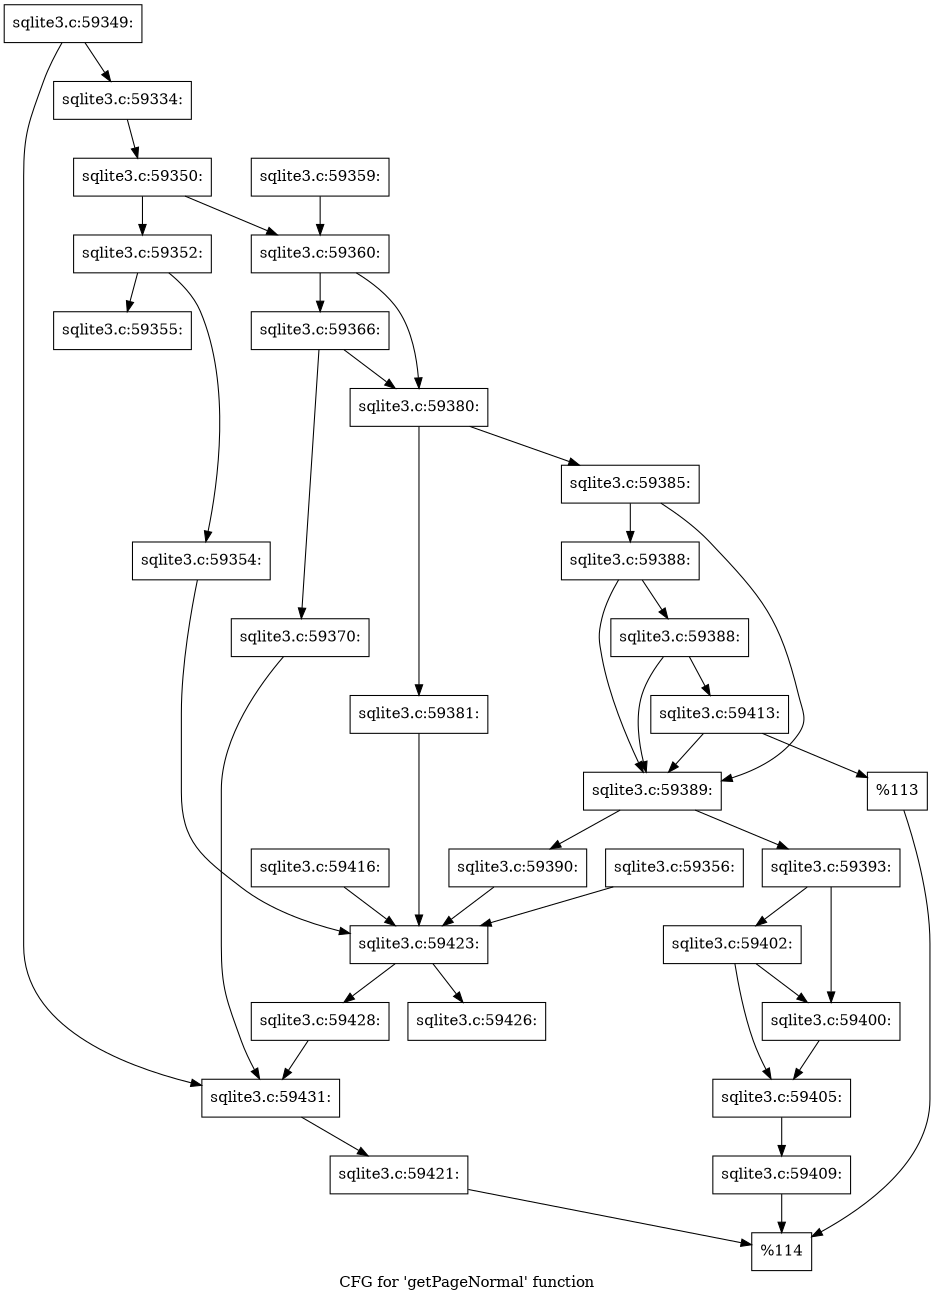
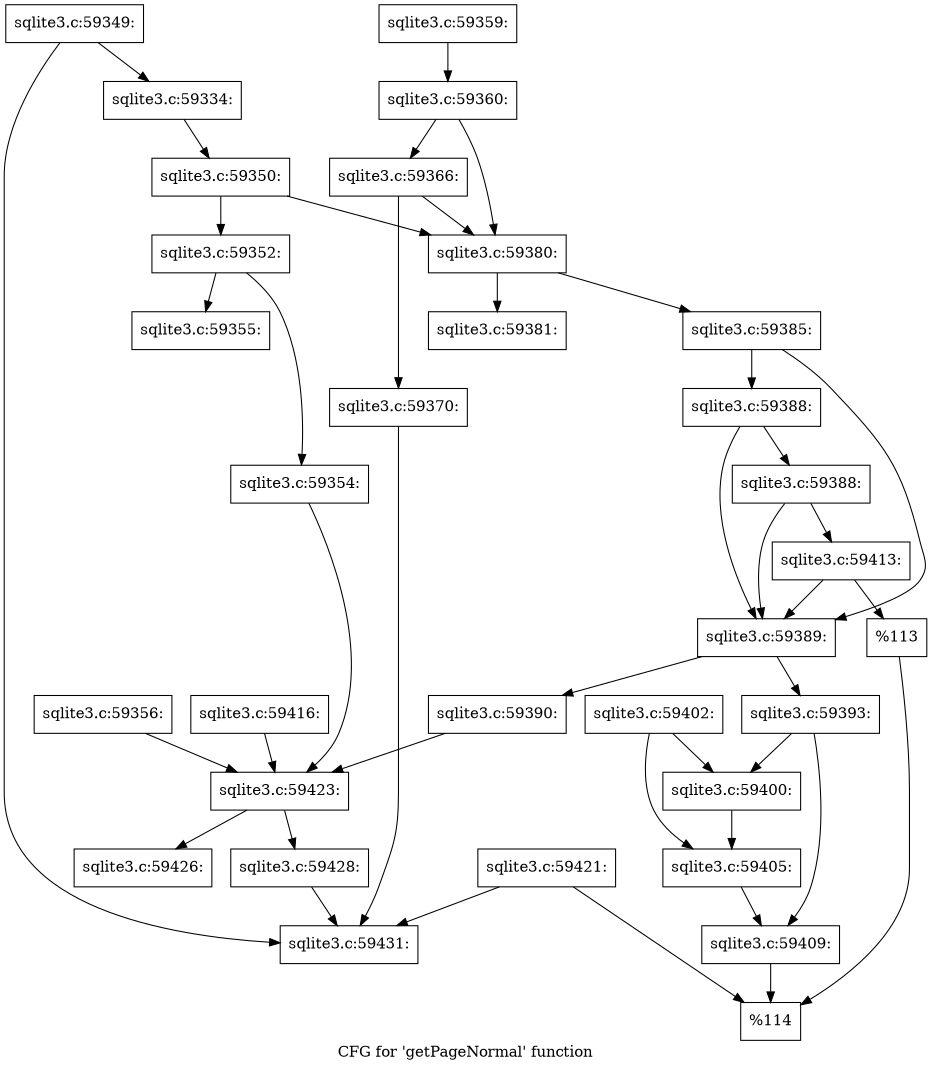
(226, 213) -> (354, 214)
(419, 824) -> none
(786, 903) -> (820, 828)
(330, 1134) -> (453, 904)
